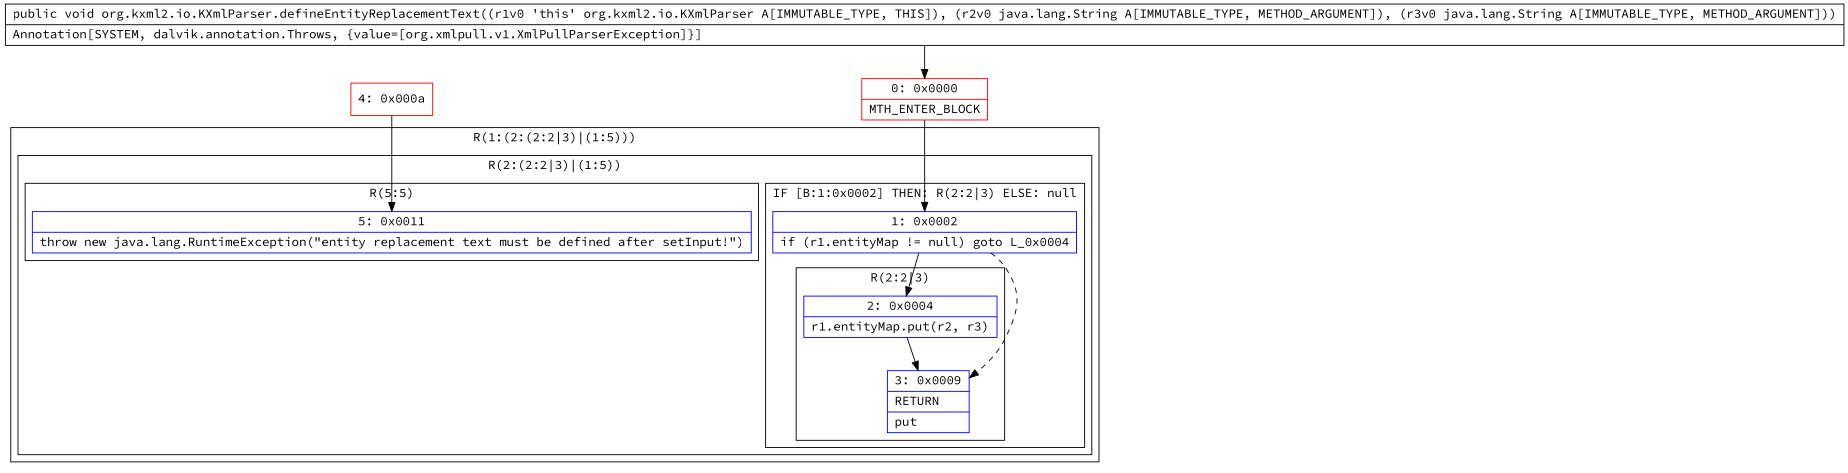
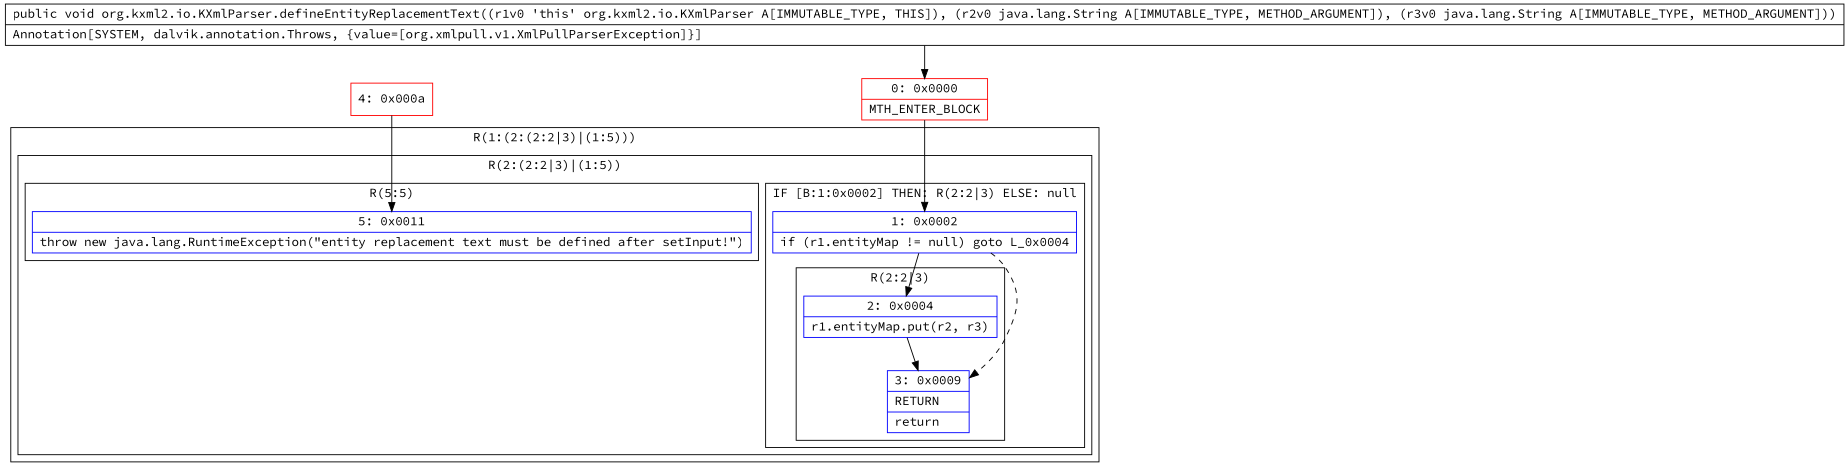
(906, 422) -> (917, 422)
